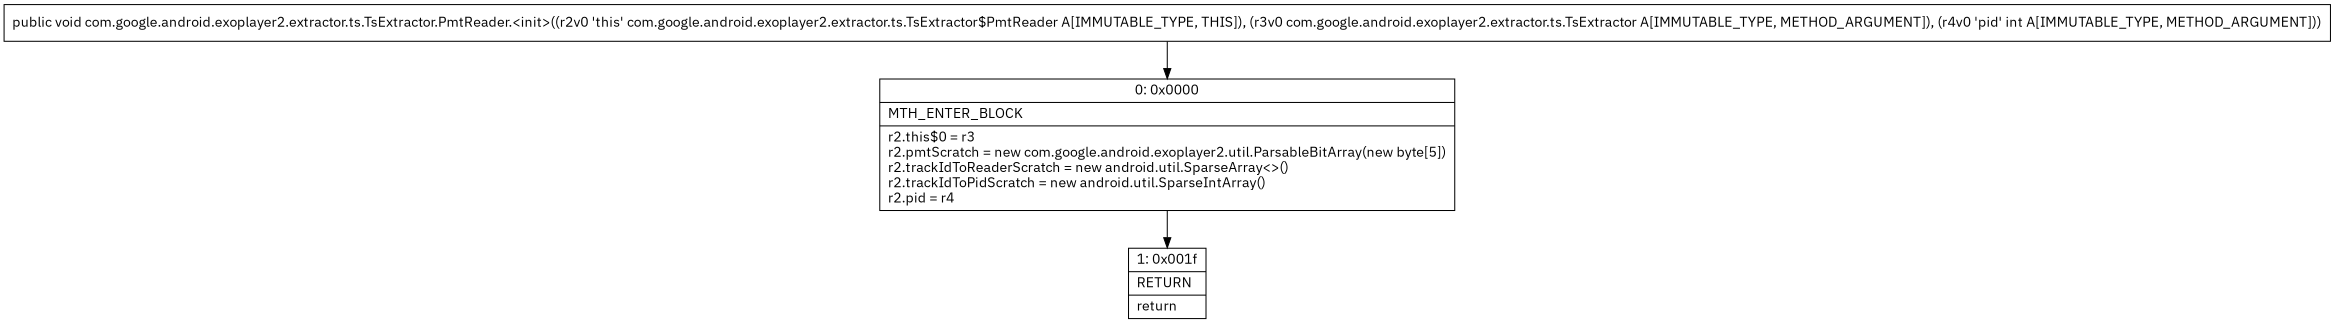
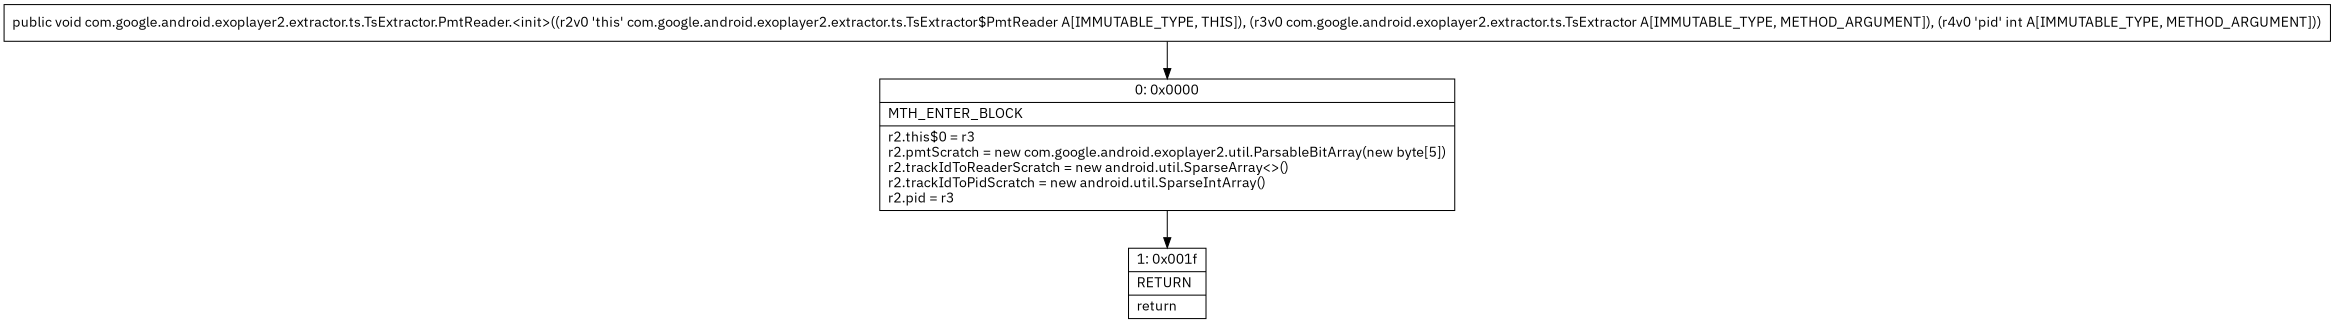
(922, 198) -> (922, 198)
